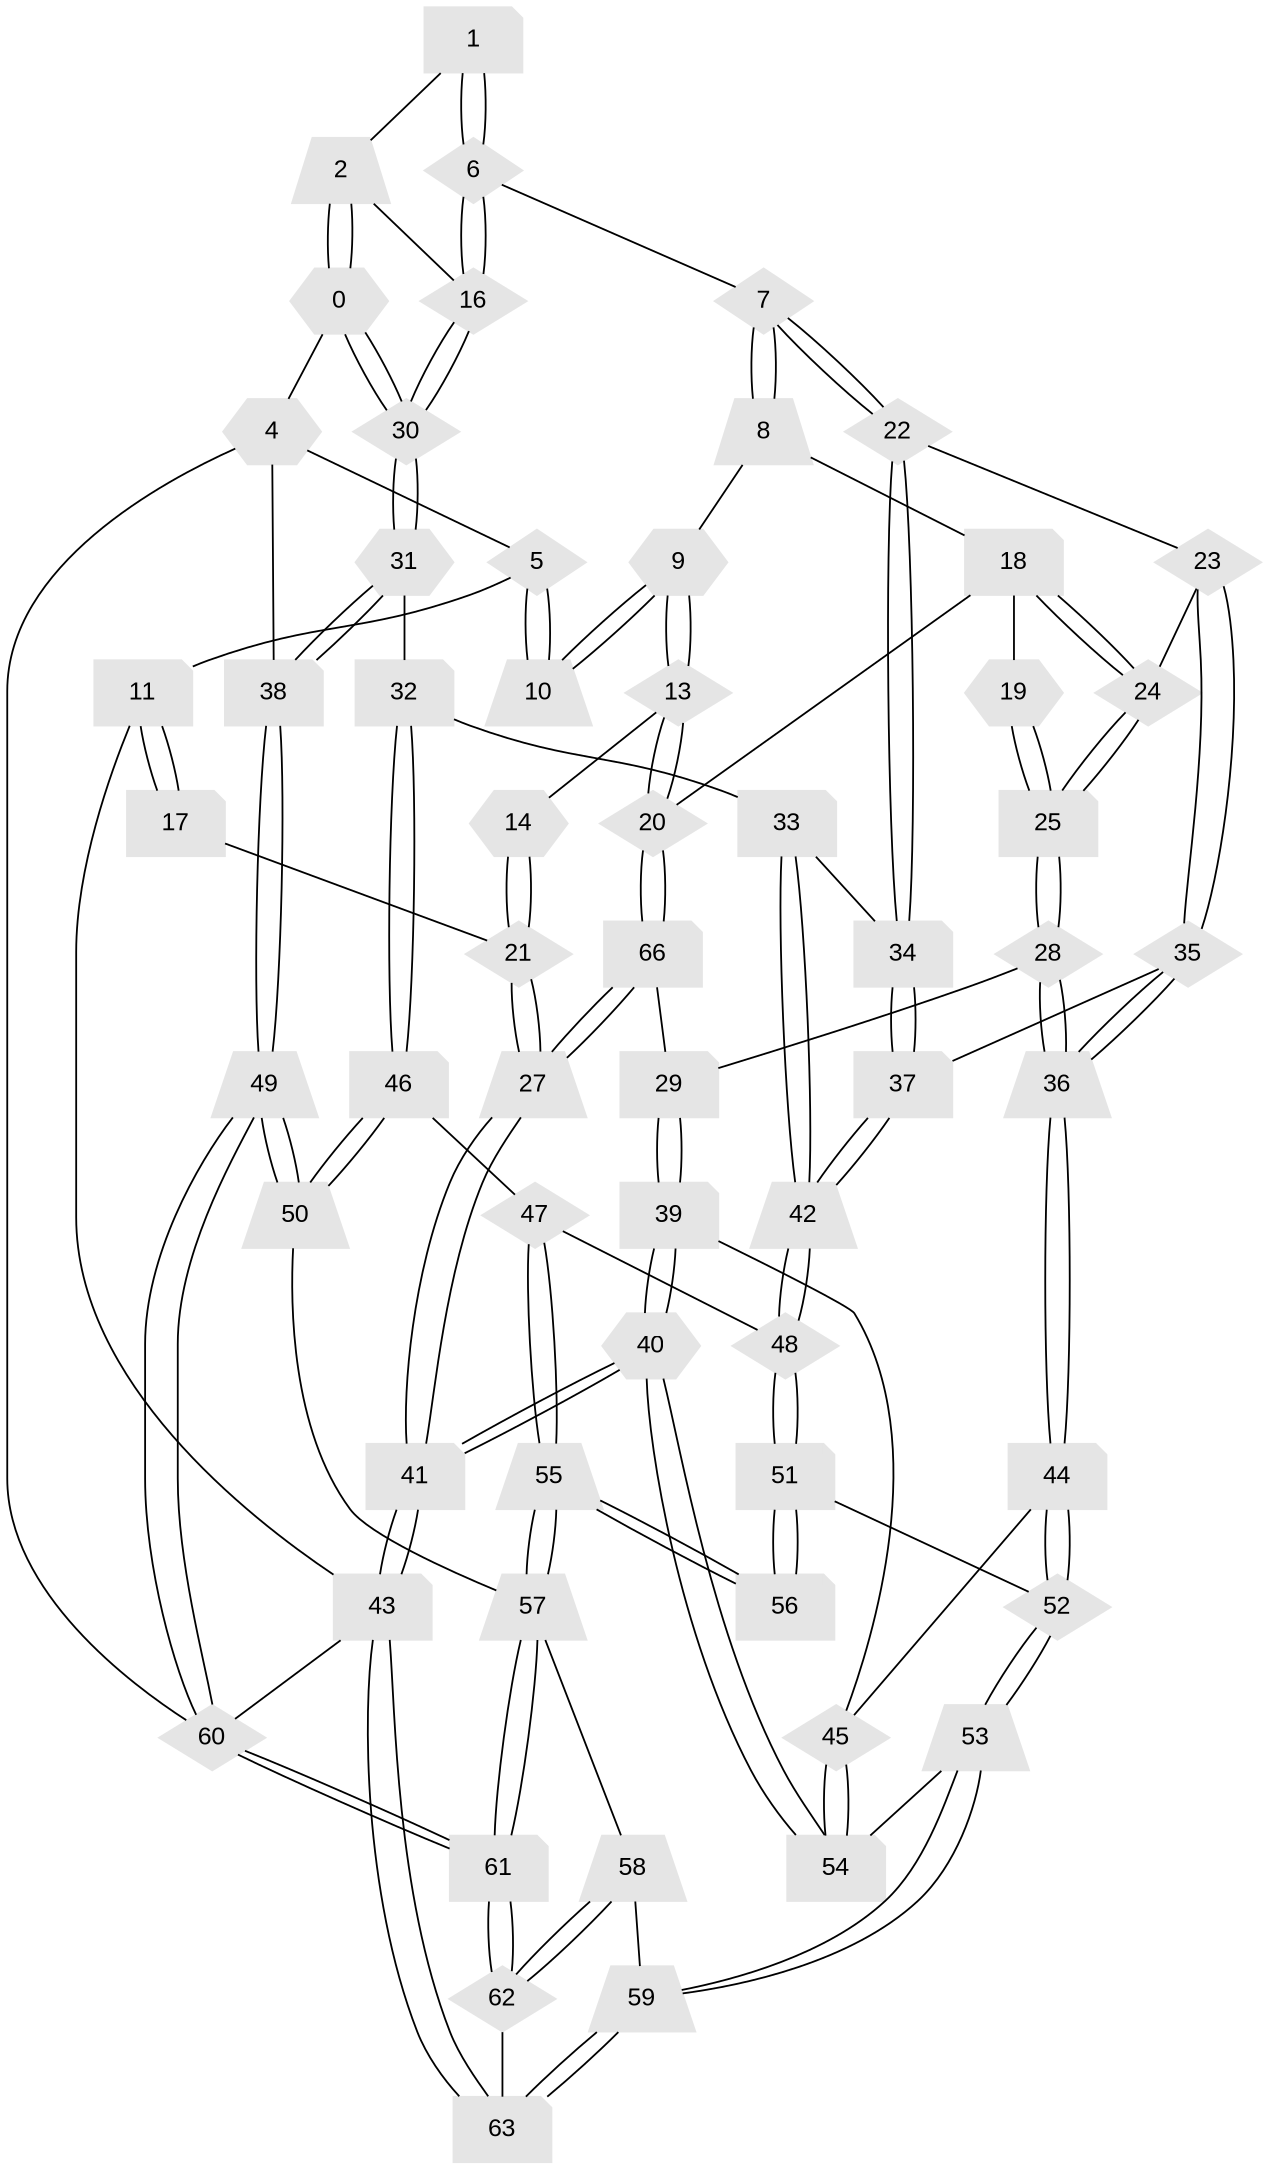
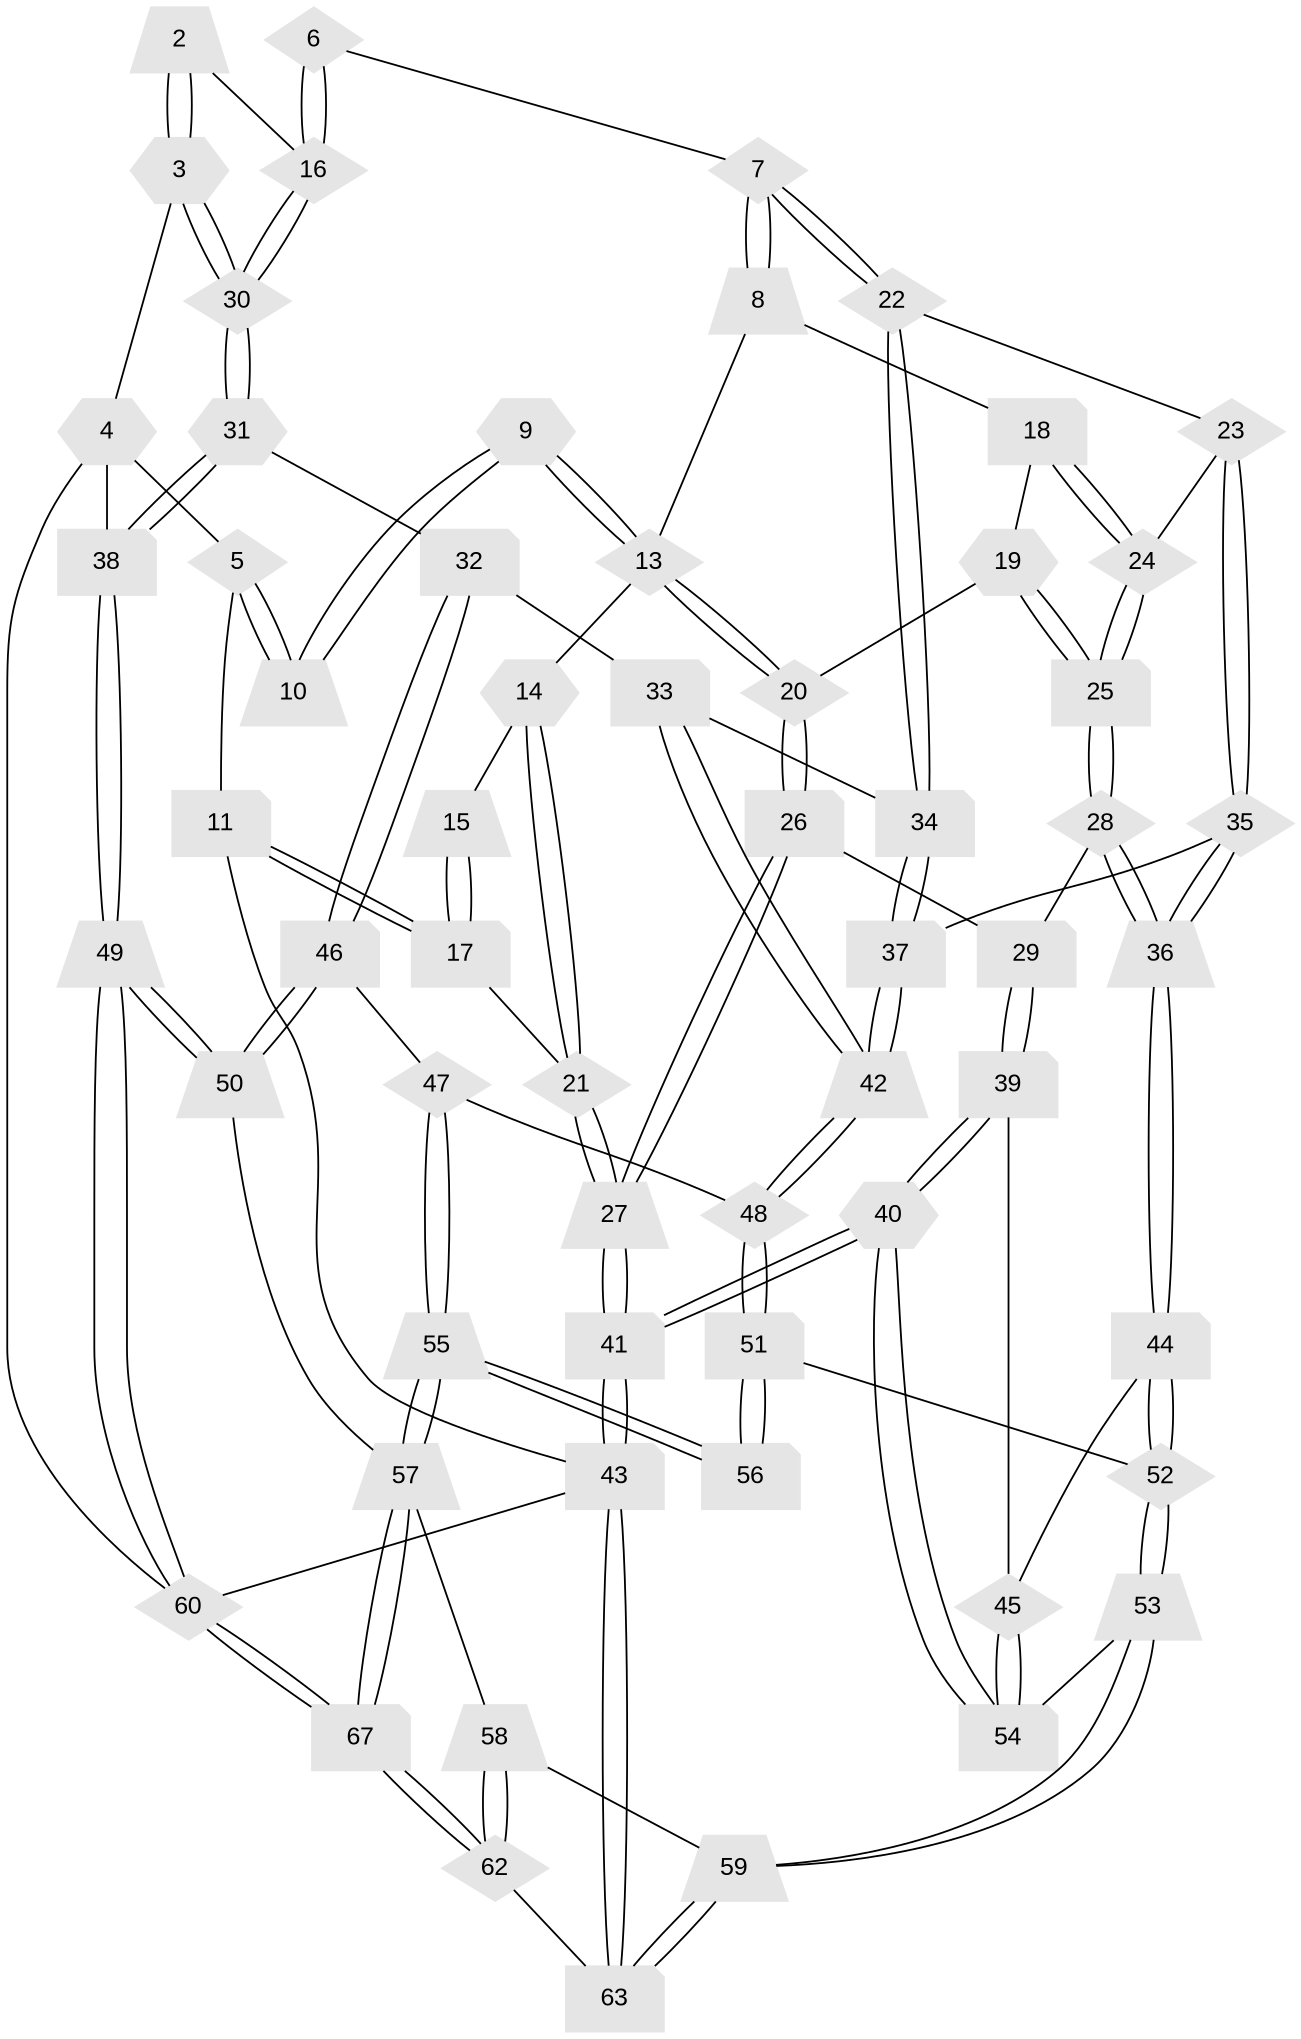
(473, 40) -> none
(339, 301) -> (180, 171)
(721, 497) -> (703, 435)
(824, 700) -> (890, 634)
none -> (457, 824)
(653, 954) -> (794, 824)
(499, 1868) -> (361, 1738)
